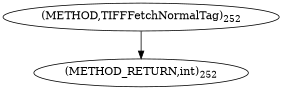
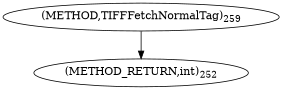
(232, 16) -> (232, 16)
